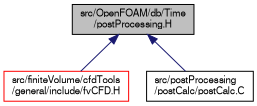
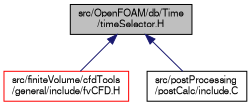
(133, 19) -> (131, 19)
(200, 86) -> (197, 86)
